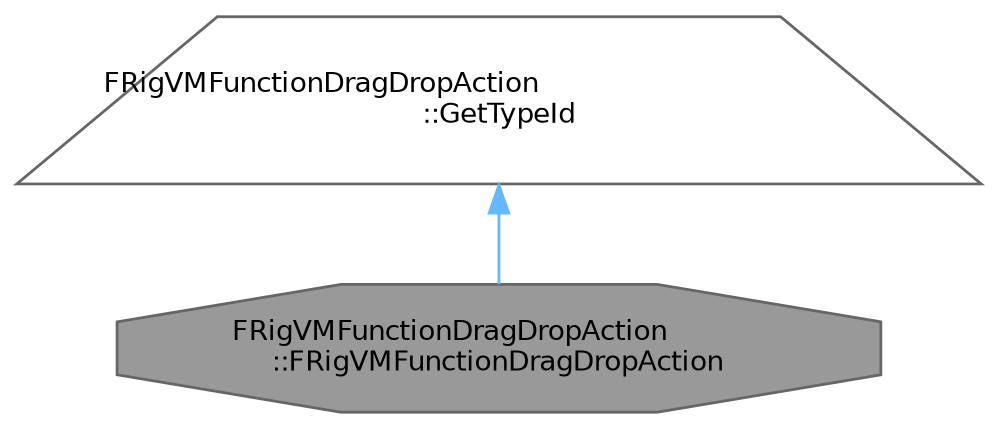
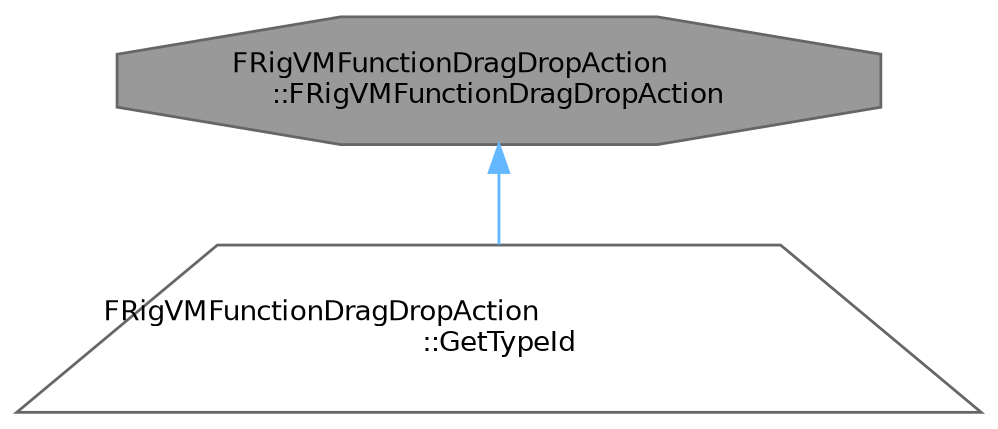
(499, 249) -> (499, 209)
